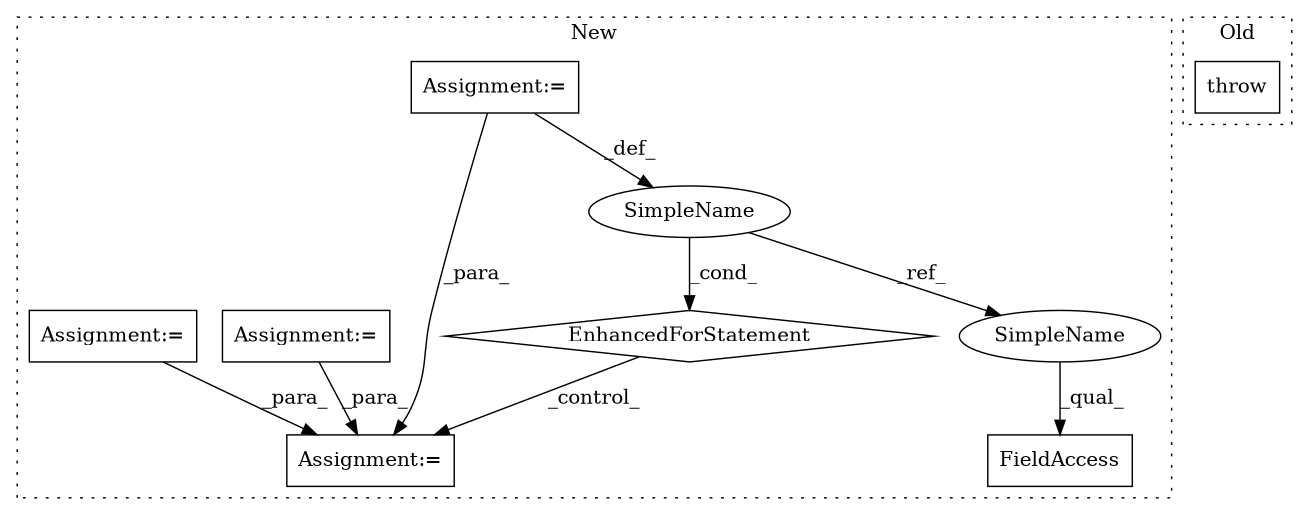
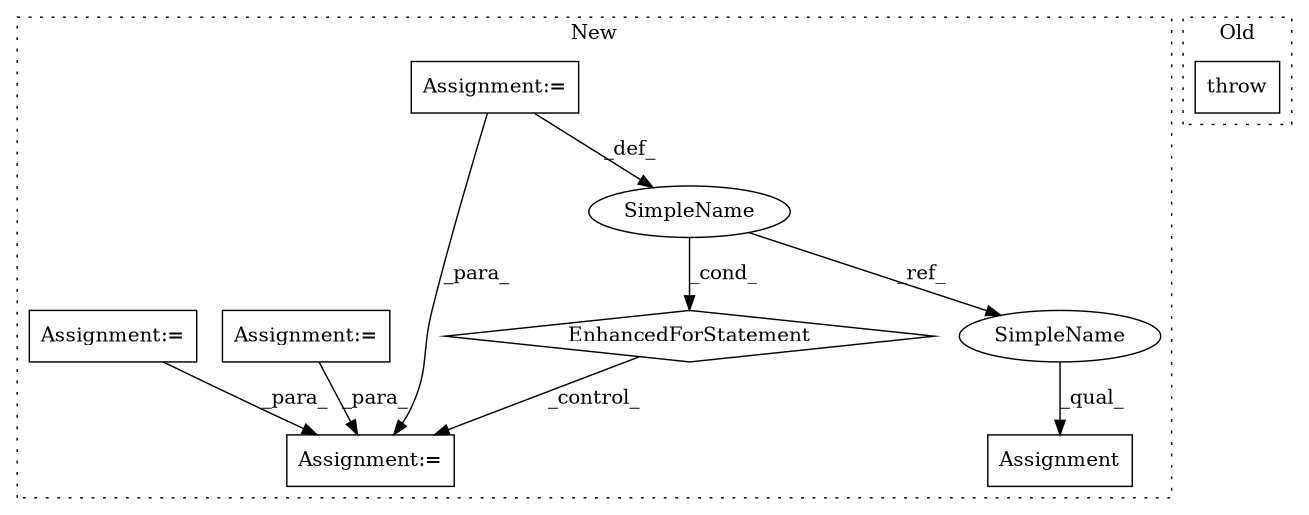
(1060, 461) -> (1060, 461)
